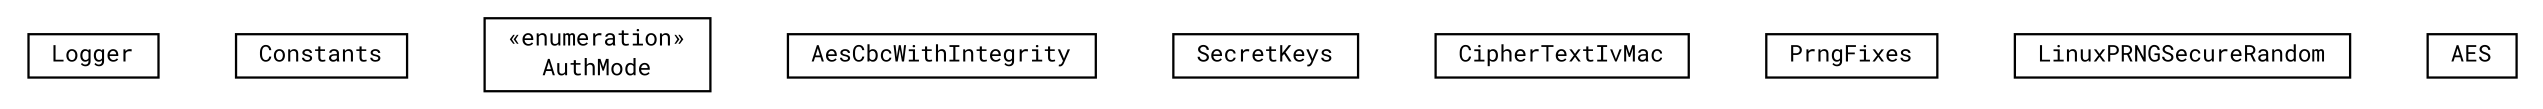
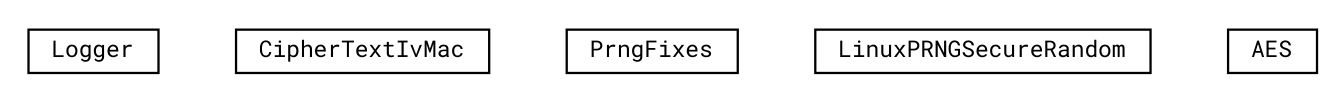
(320, 55) -> none
(596, 55) -> none
(941, 55) -> none
(1265, 55) -> none
